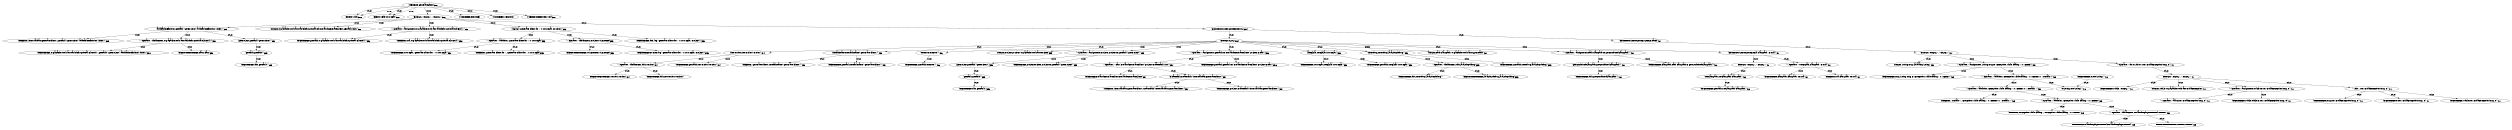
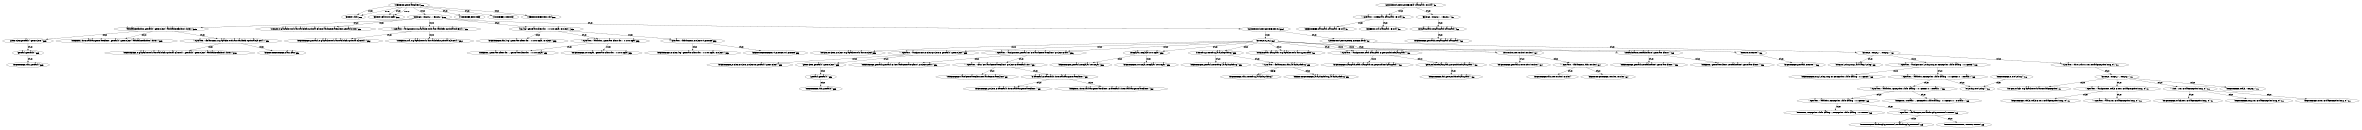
(1368, 47) -> (1279, 47)
(1481, 47) -> none
(1443, 71) -> (1273, 71)
